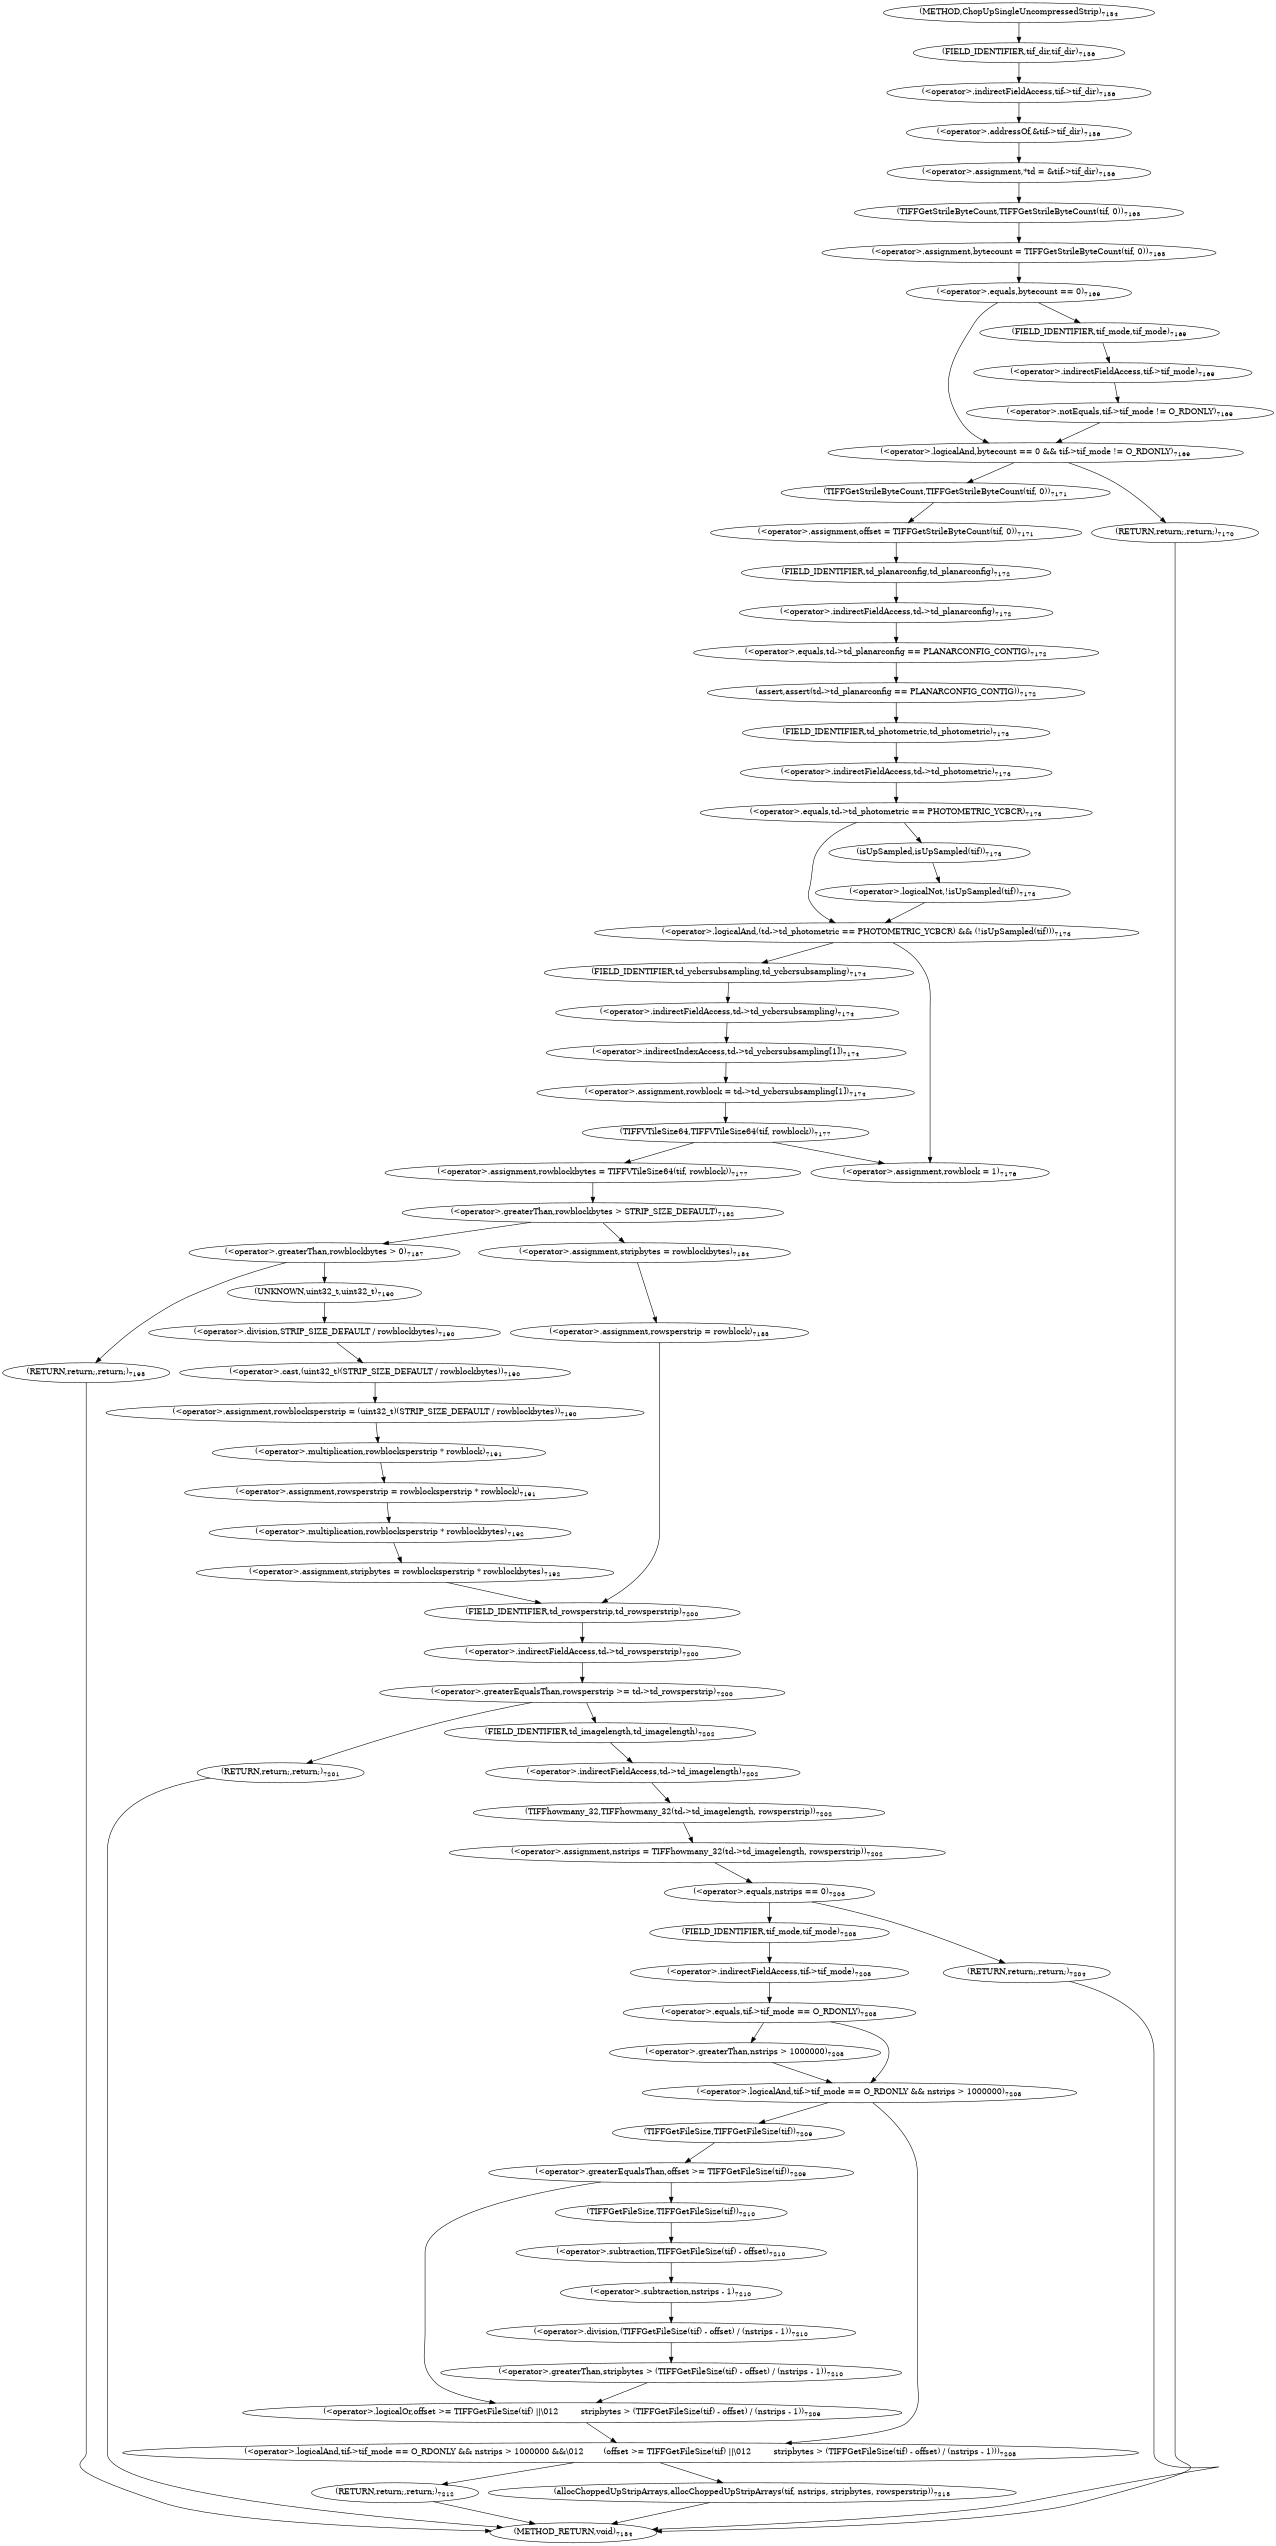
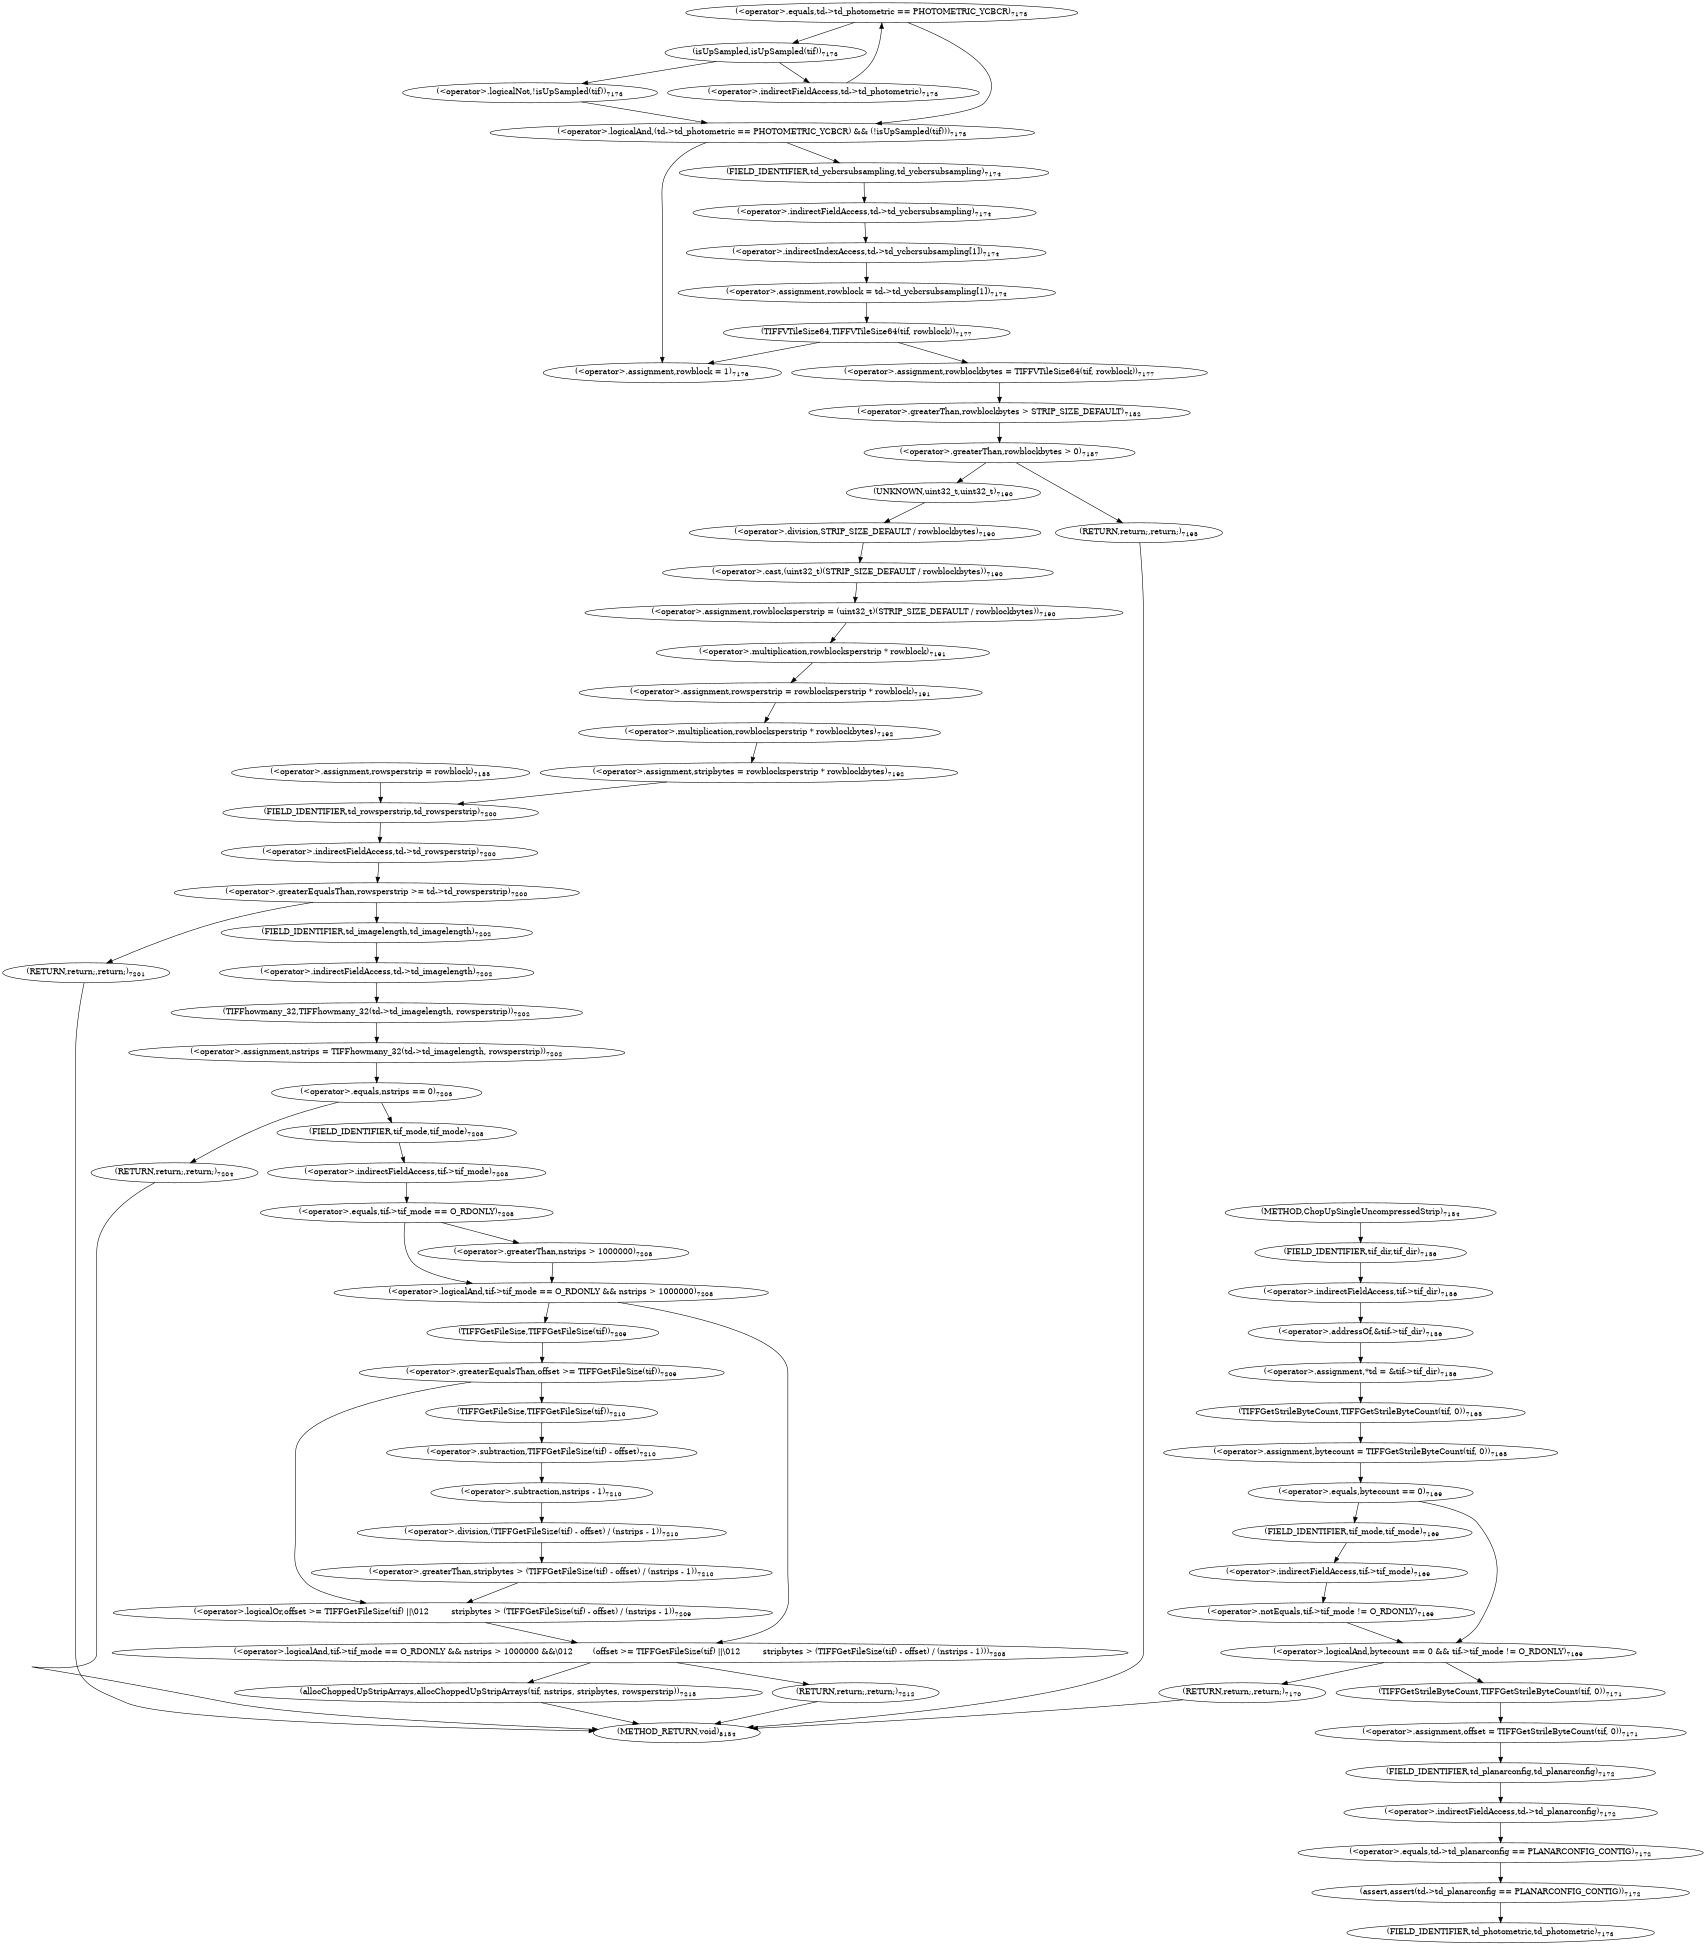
(896, 750) -> (792, 71)
(634, 1253) -> none
(625, 2532) -> (728, 1732)
